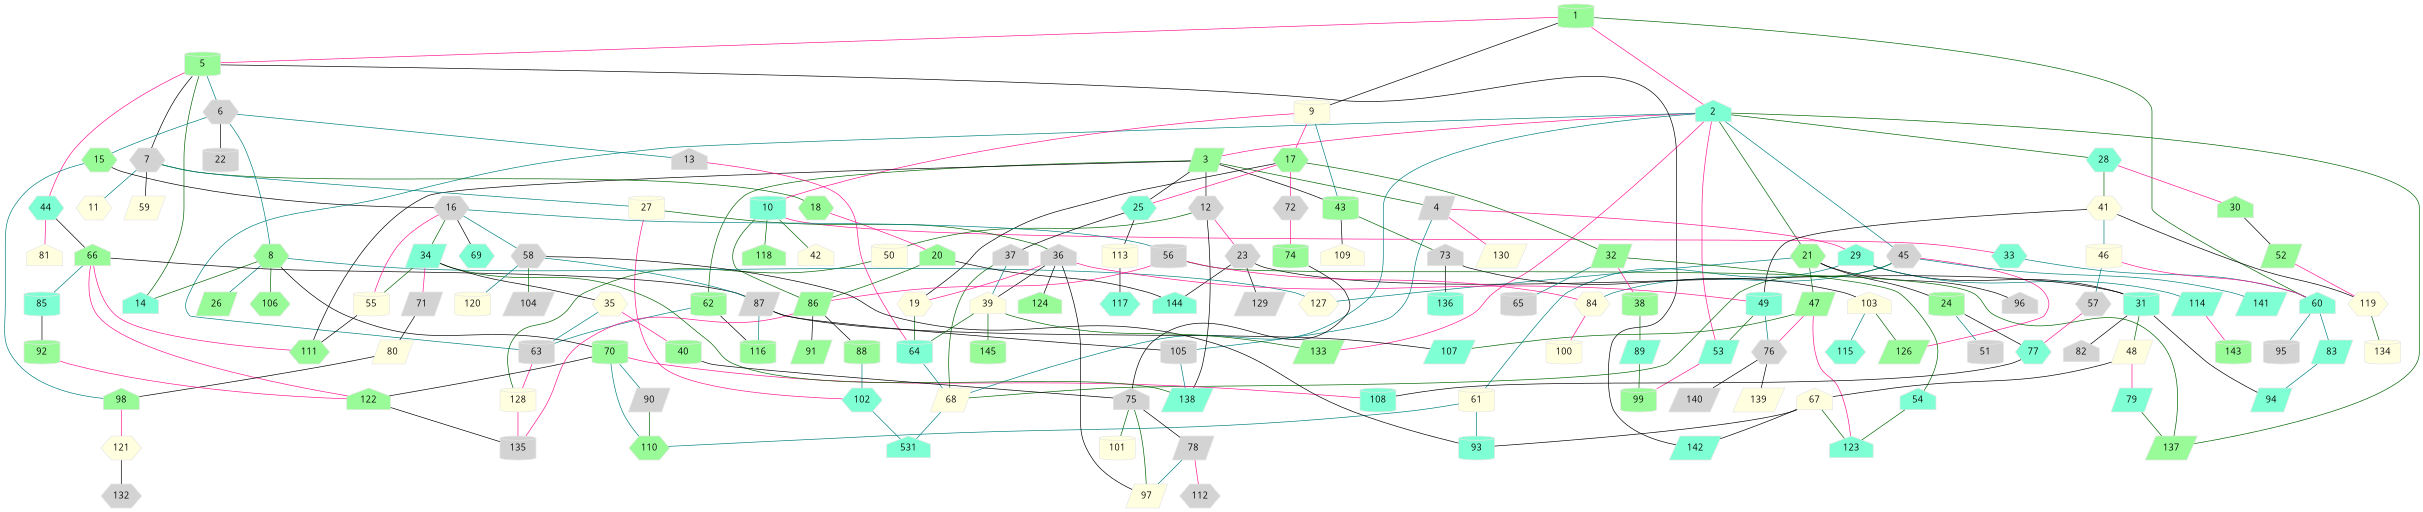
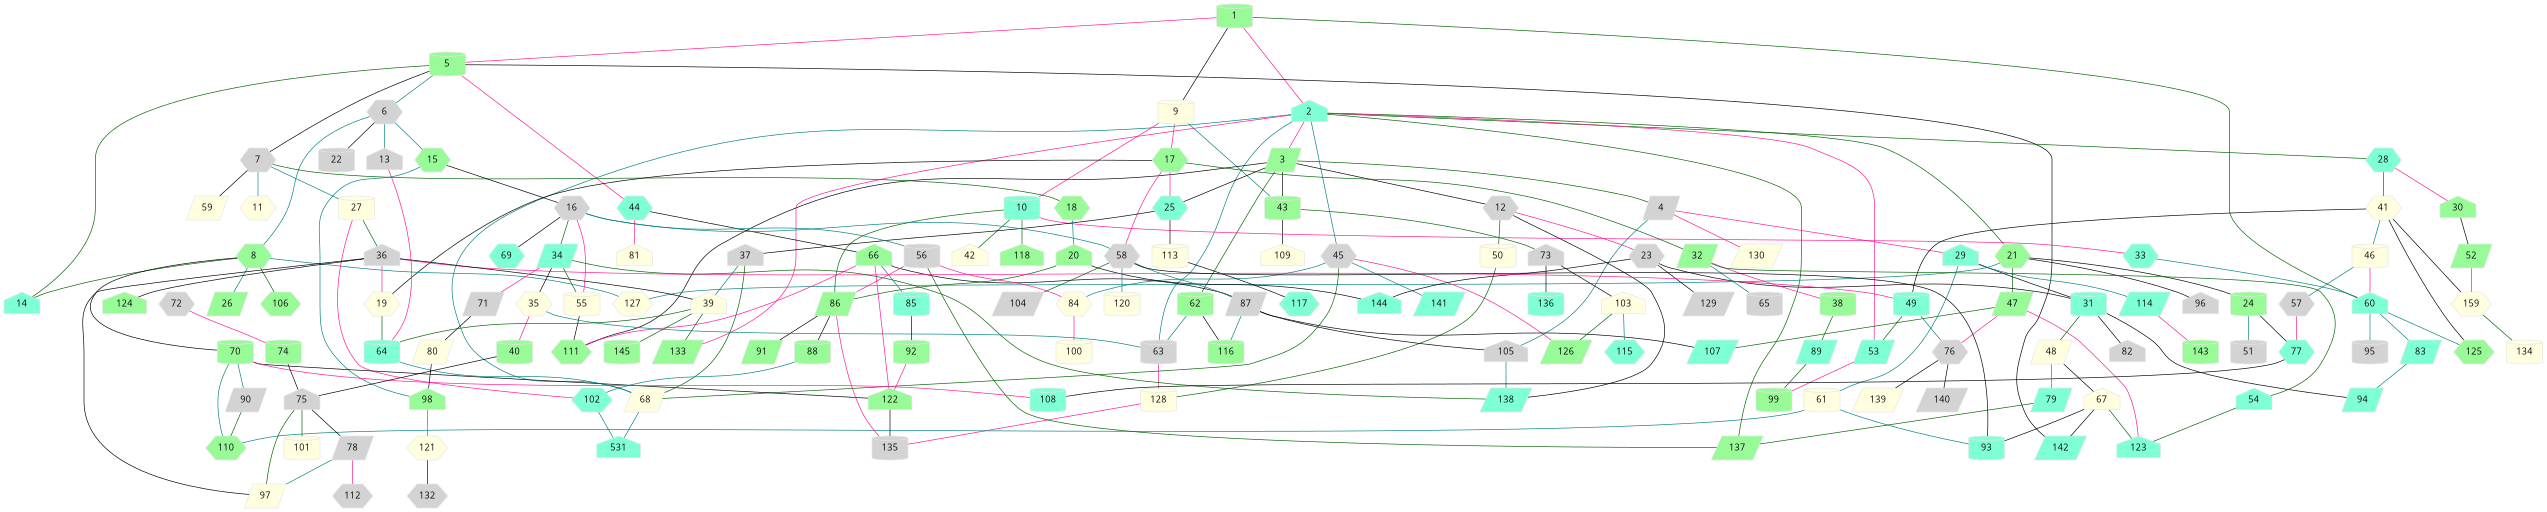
(1291, 183) -> (1141, 207)
(888, 234) -> (1073, 232)
(2368, 304) -> (2471, 304)
(1179, 352) -> (1506, 352)
none -> (2474, 352)
